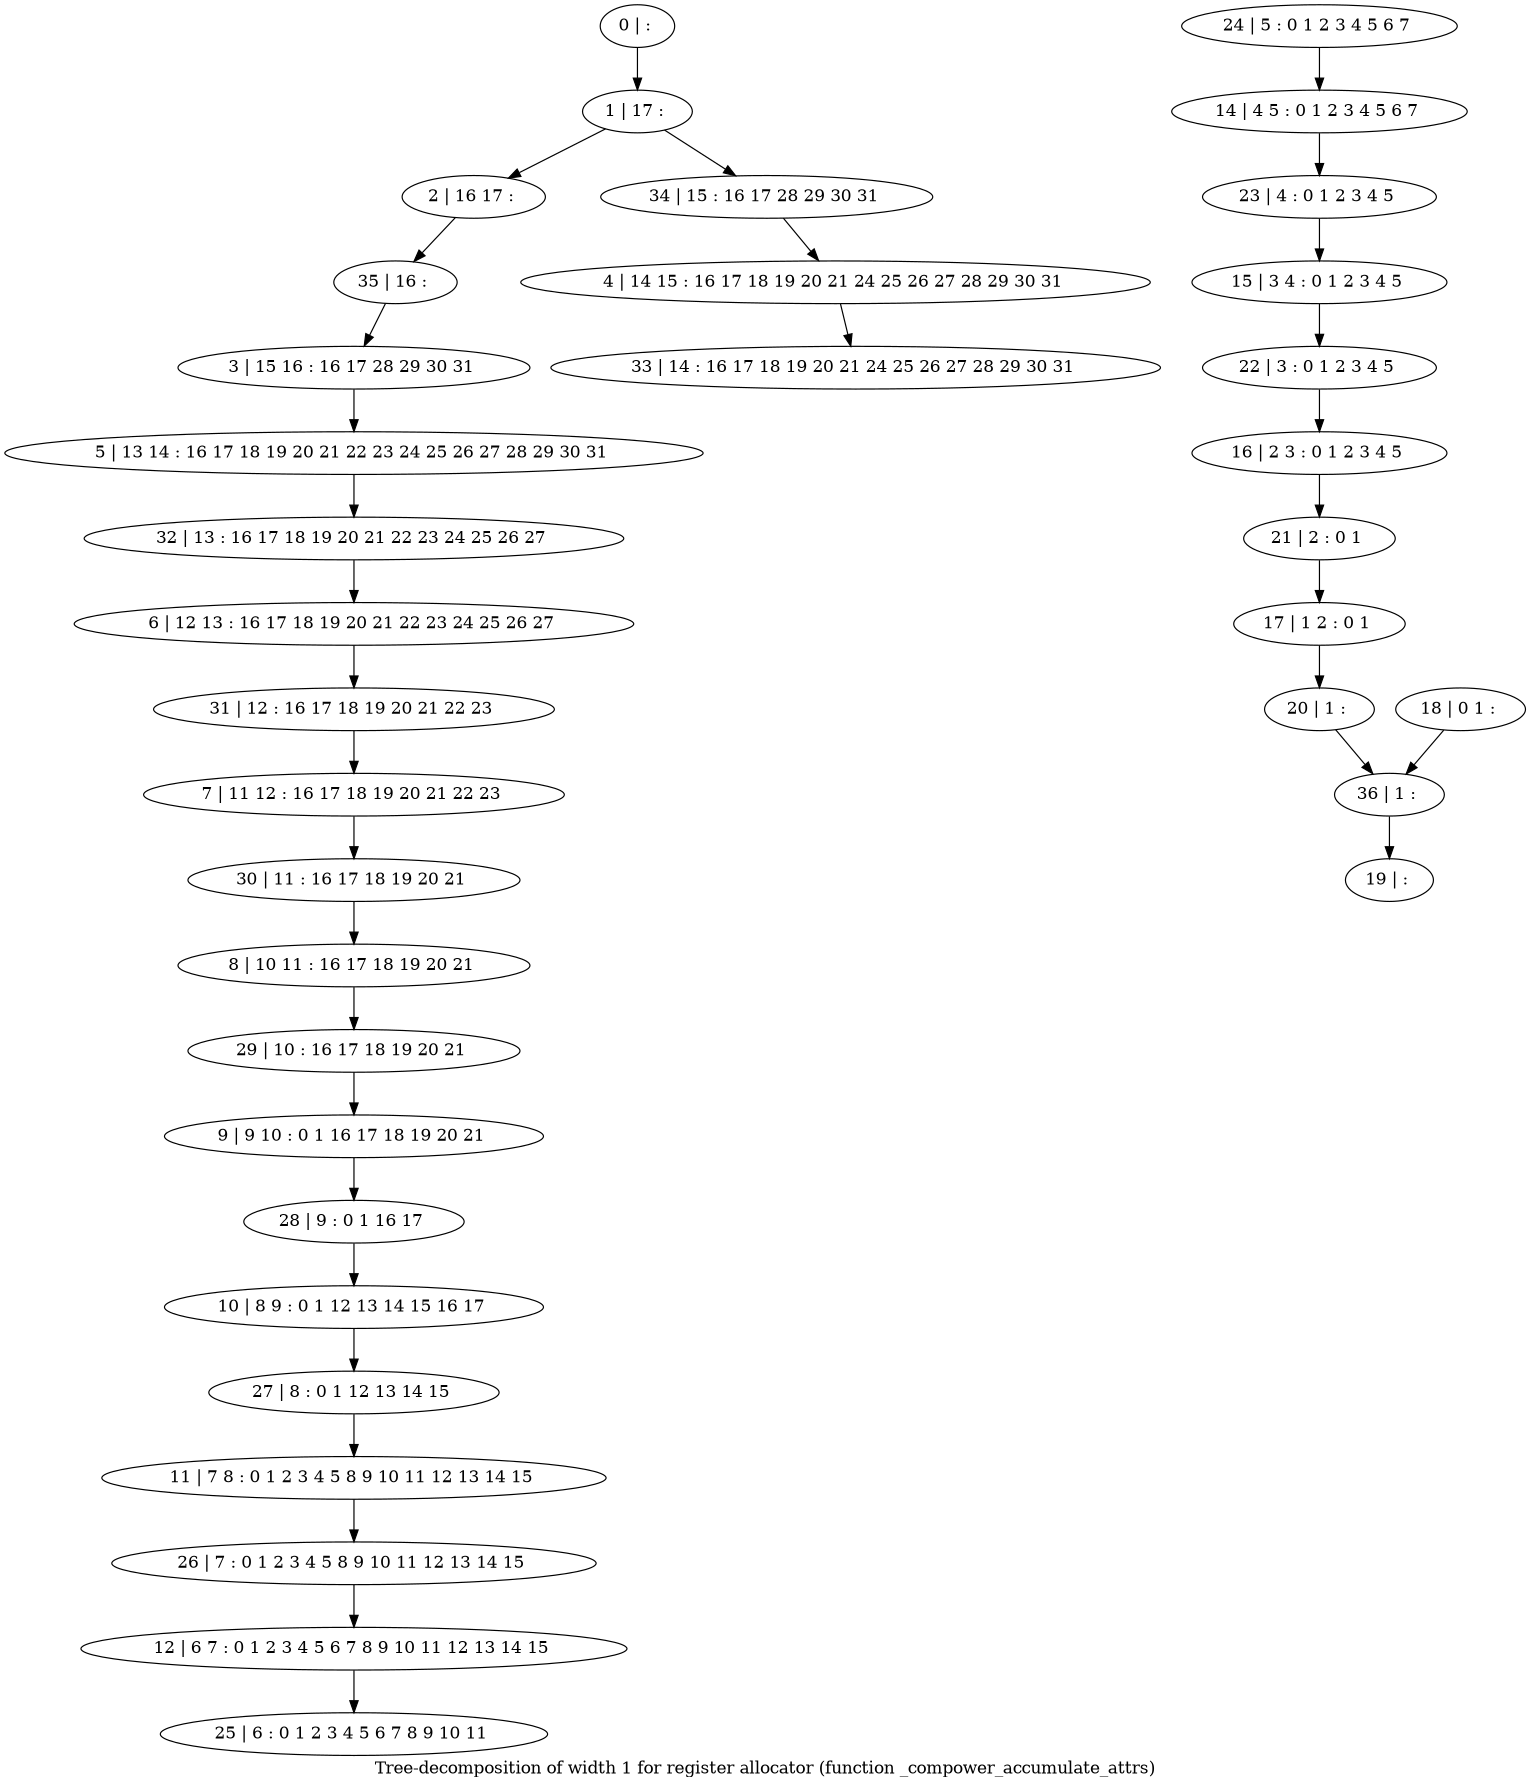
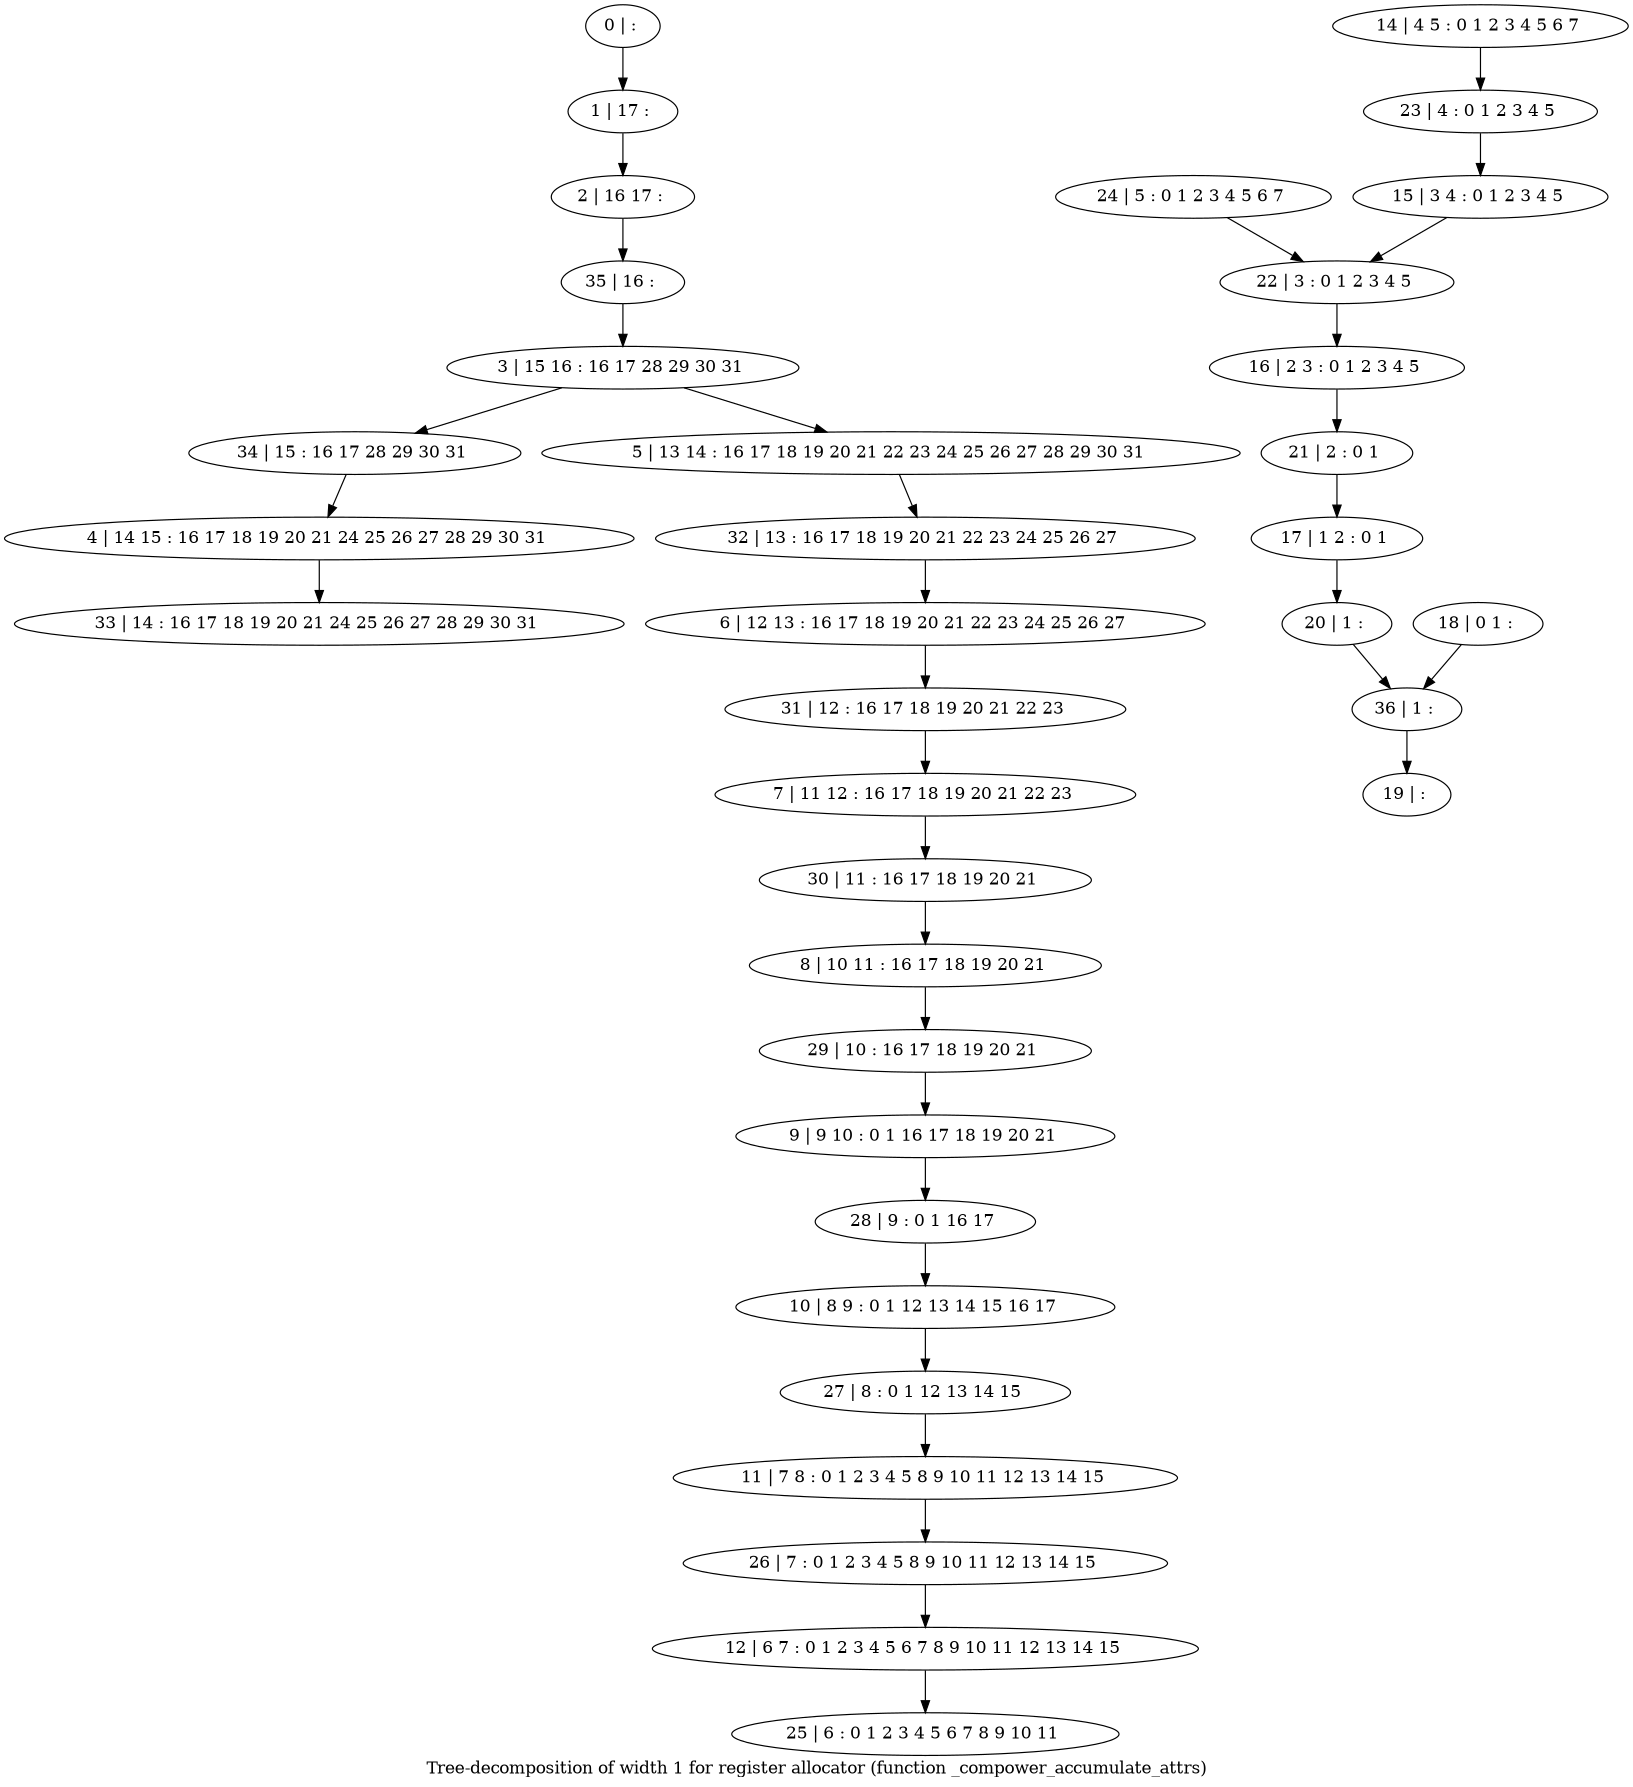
(1319, 63) -> (1260, 237)
(695, 150) -> (494, 409)
